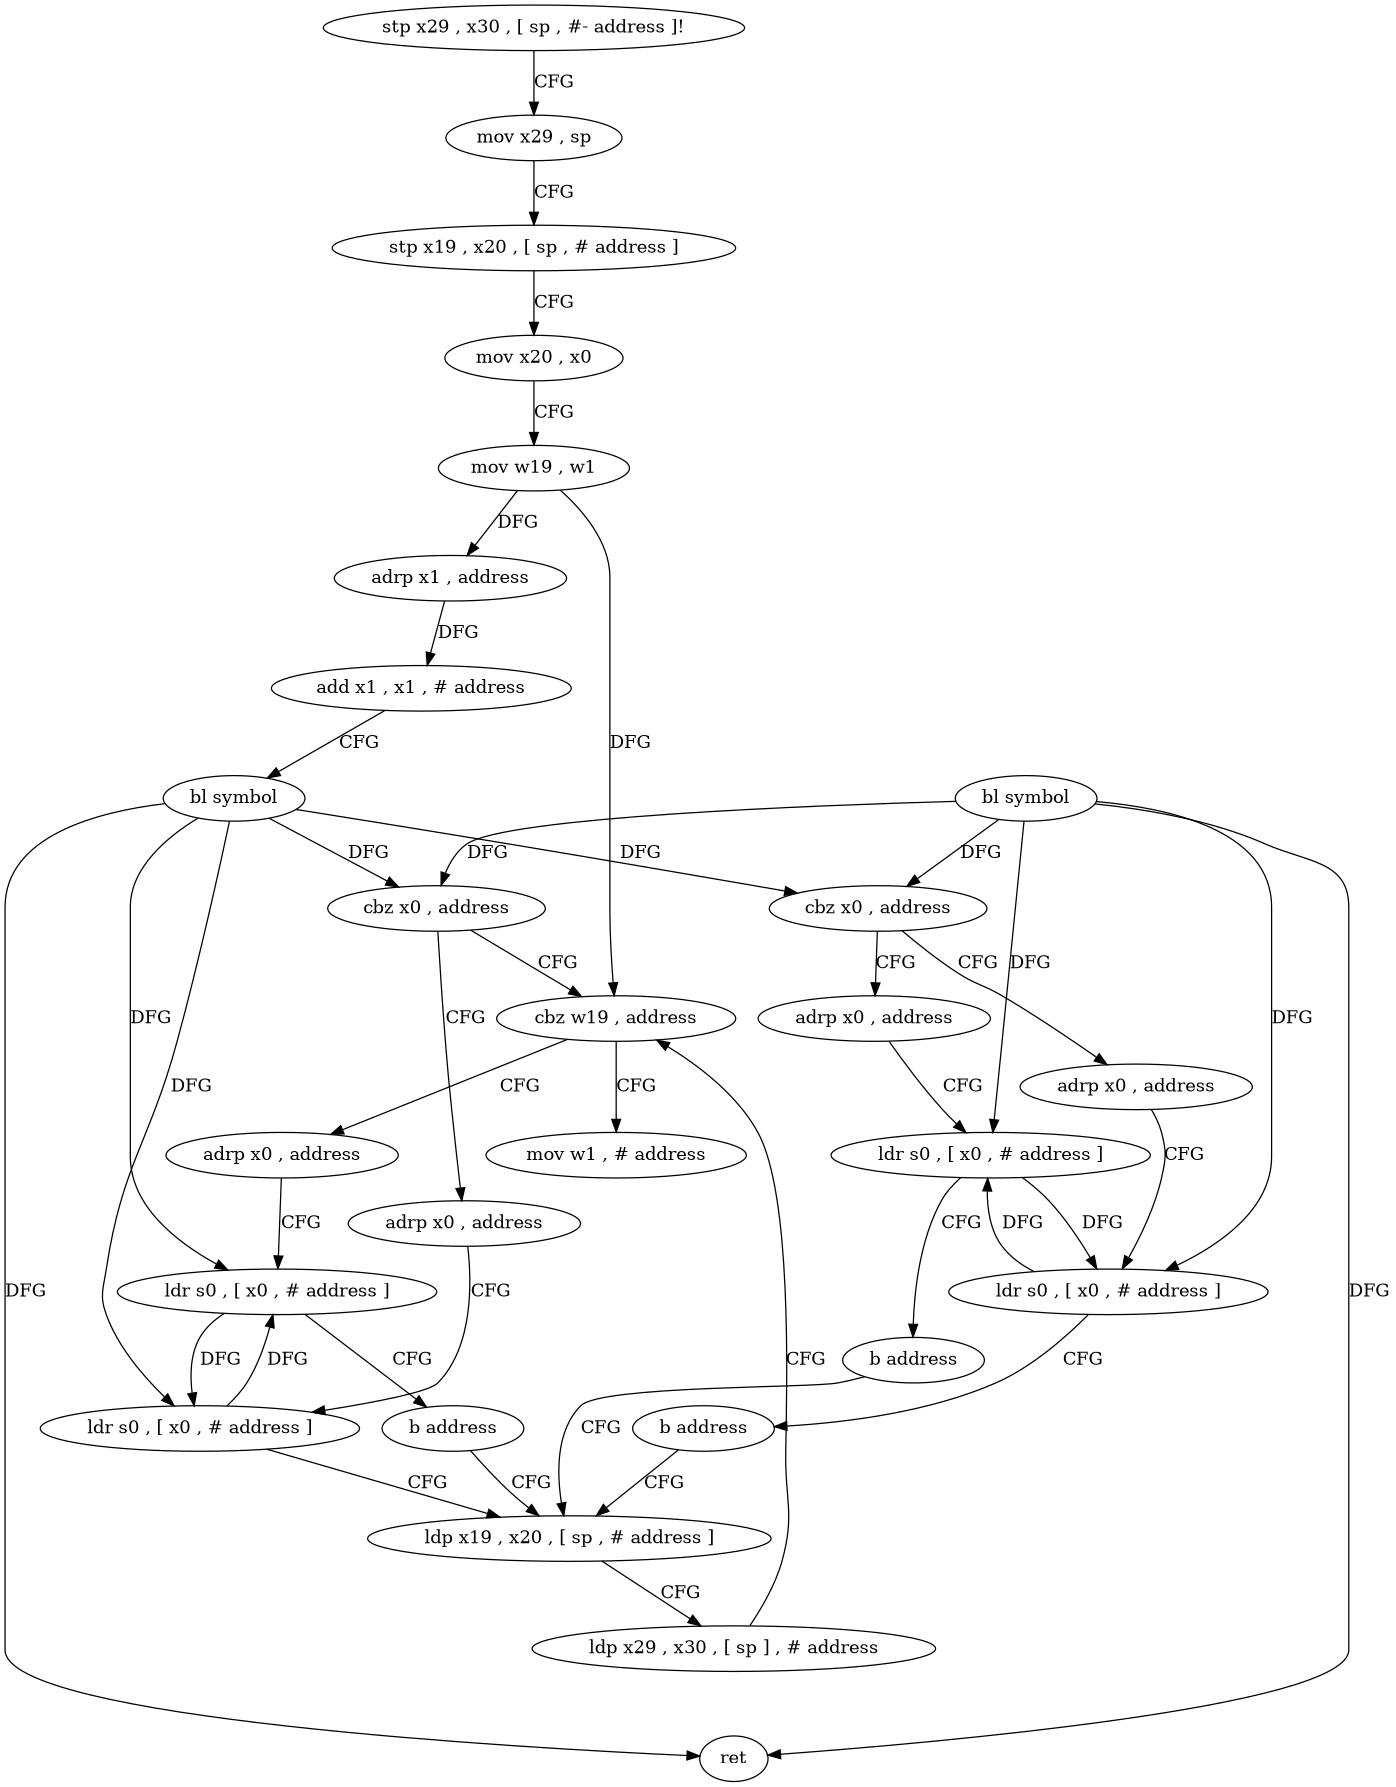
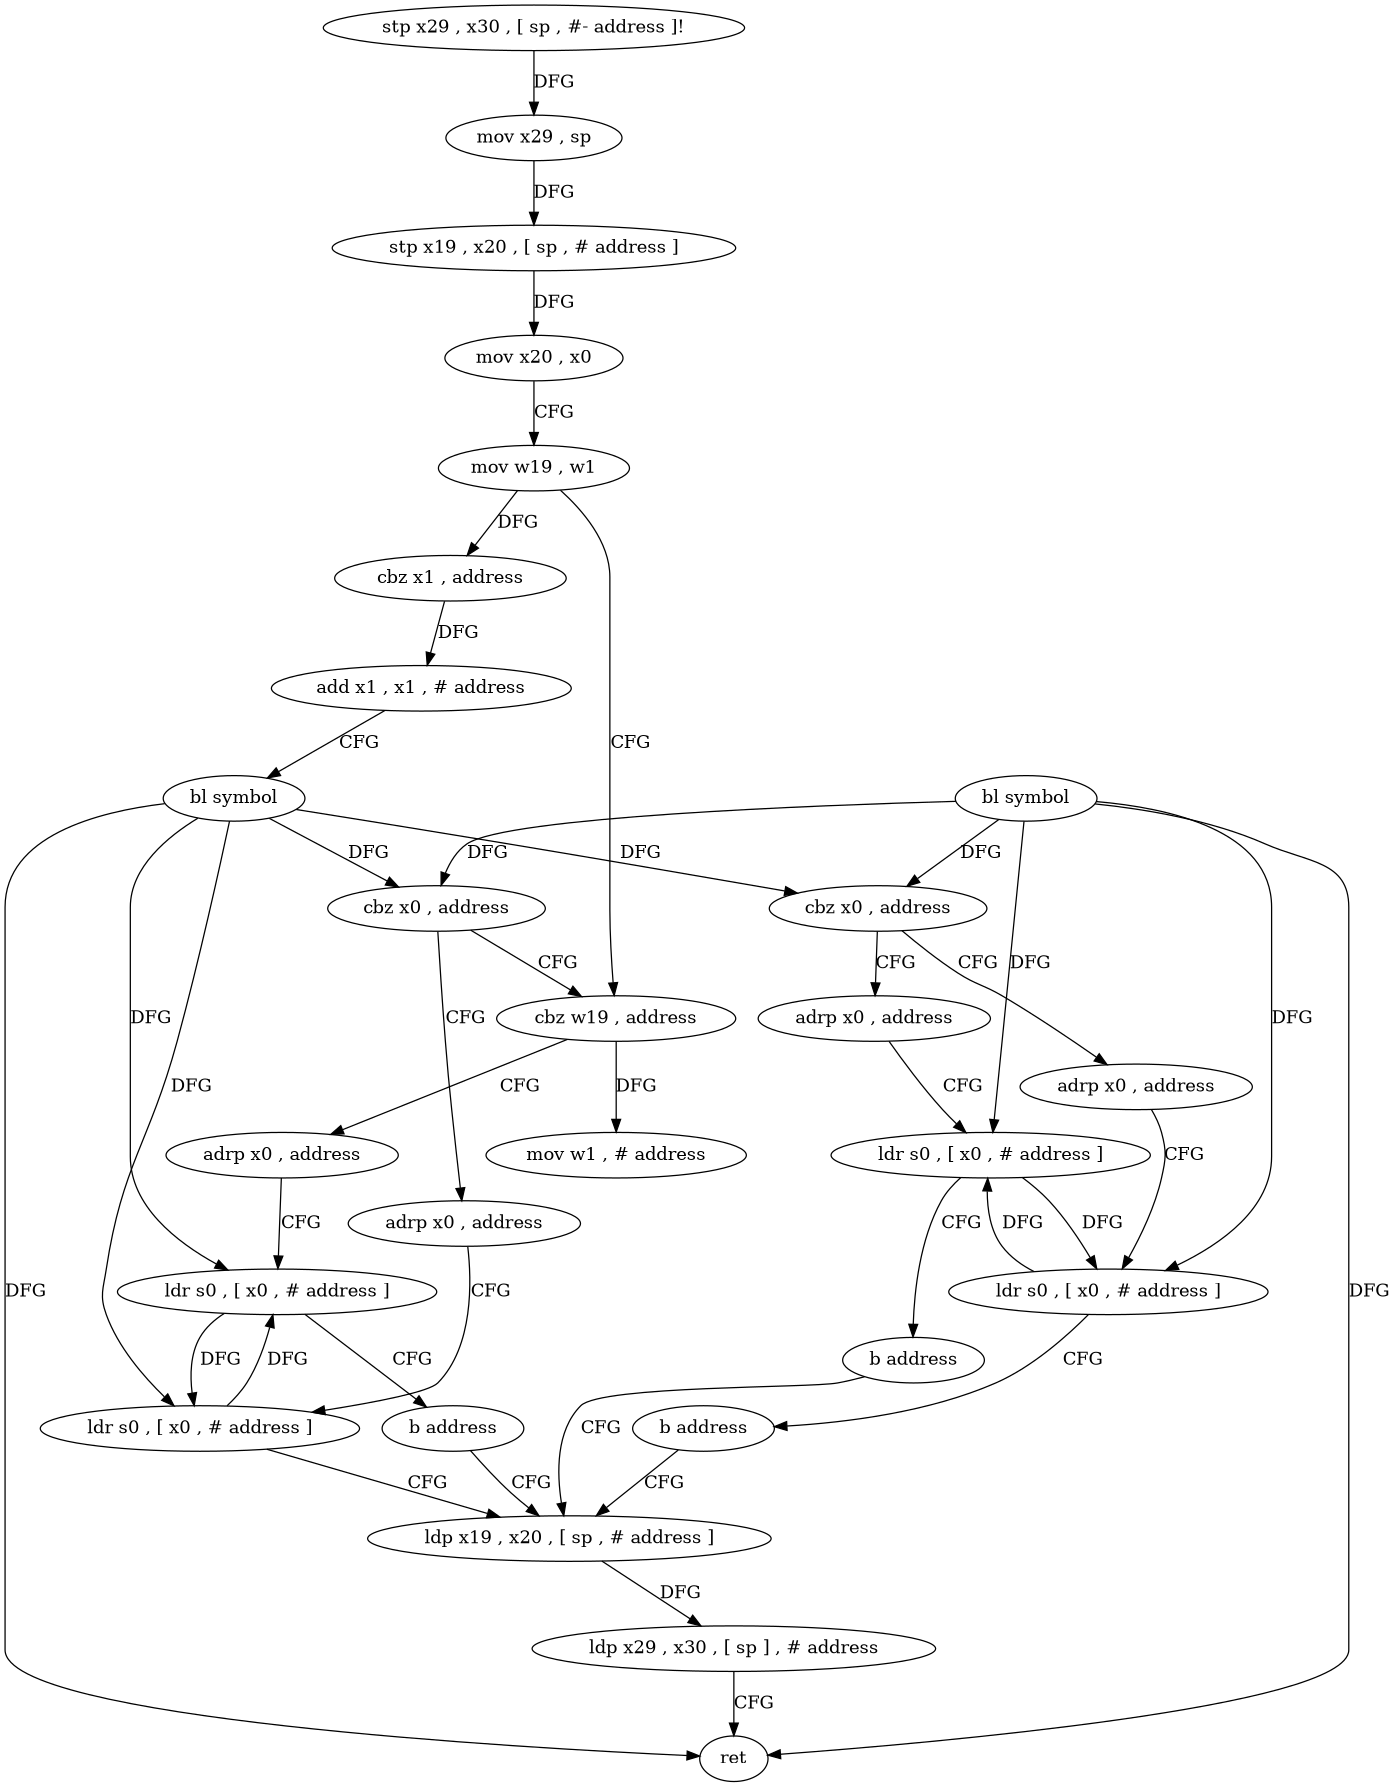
(554, 83) -> (554, 83)
(554, 193) -> (554, 193)
(554, 303) -> (554, 303)
(450, 578) -> (450, 578)
(631, 743) -> (631, 743)
(636, 1087) -> (636, 1087)
(786, 1319) -> (734, 1697)
(681, 1594) -> (681, 1594)
